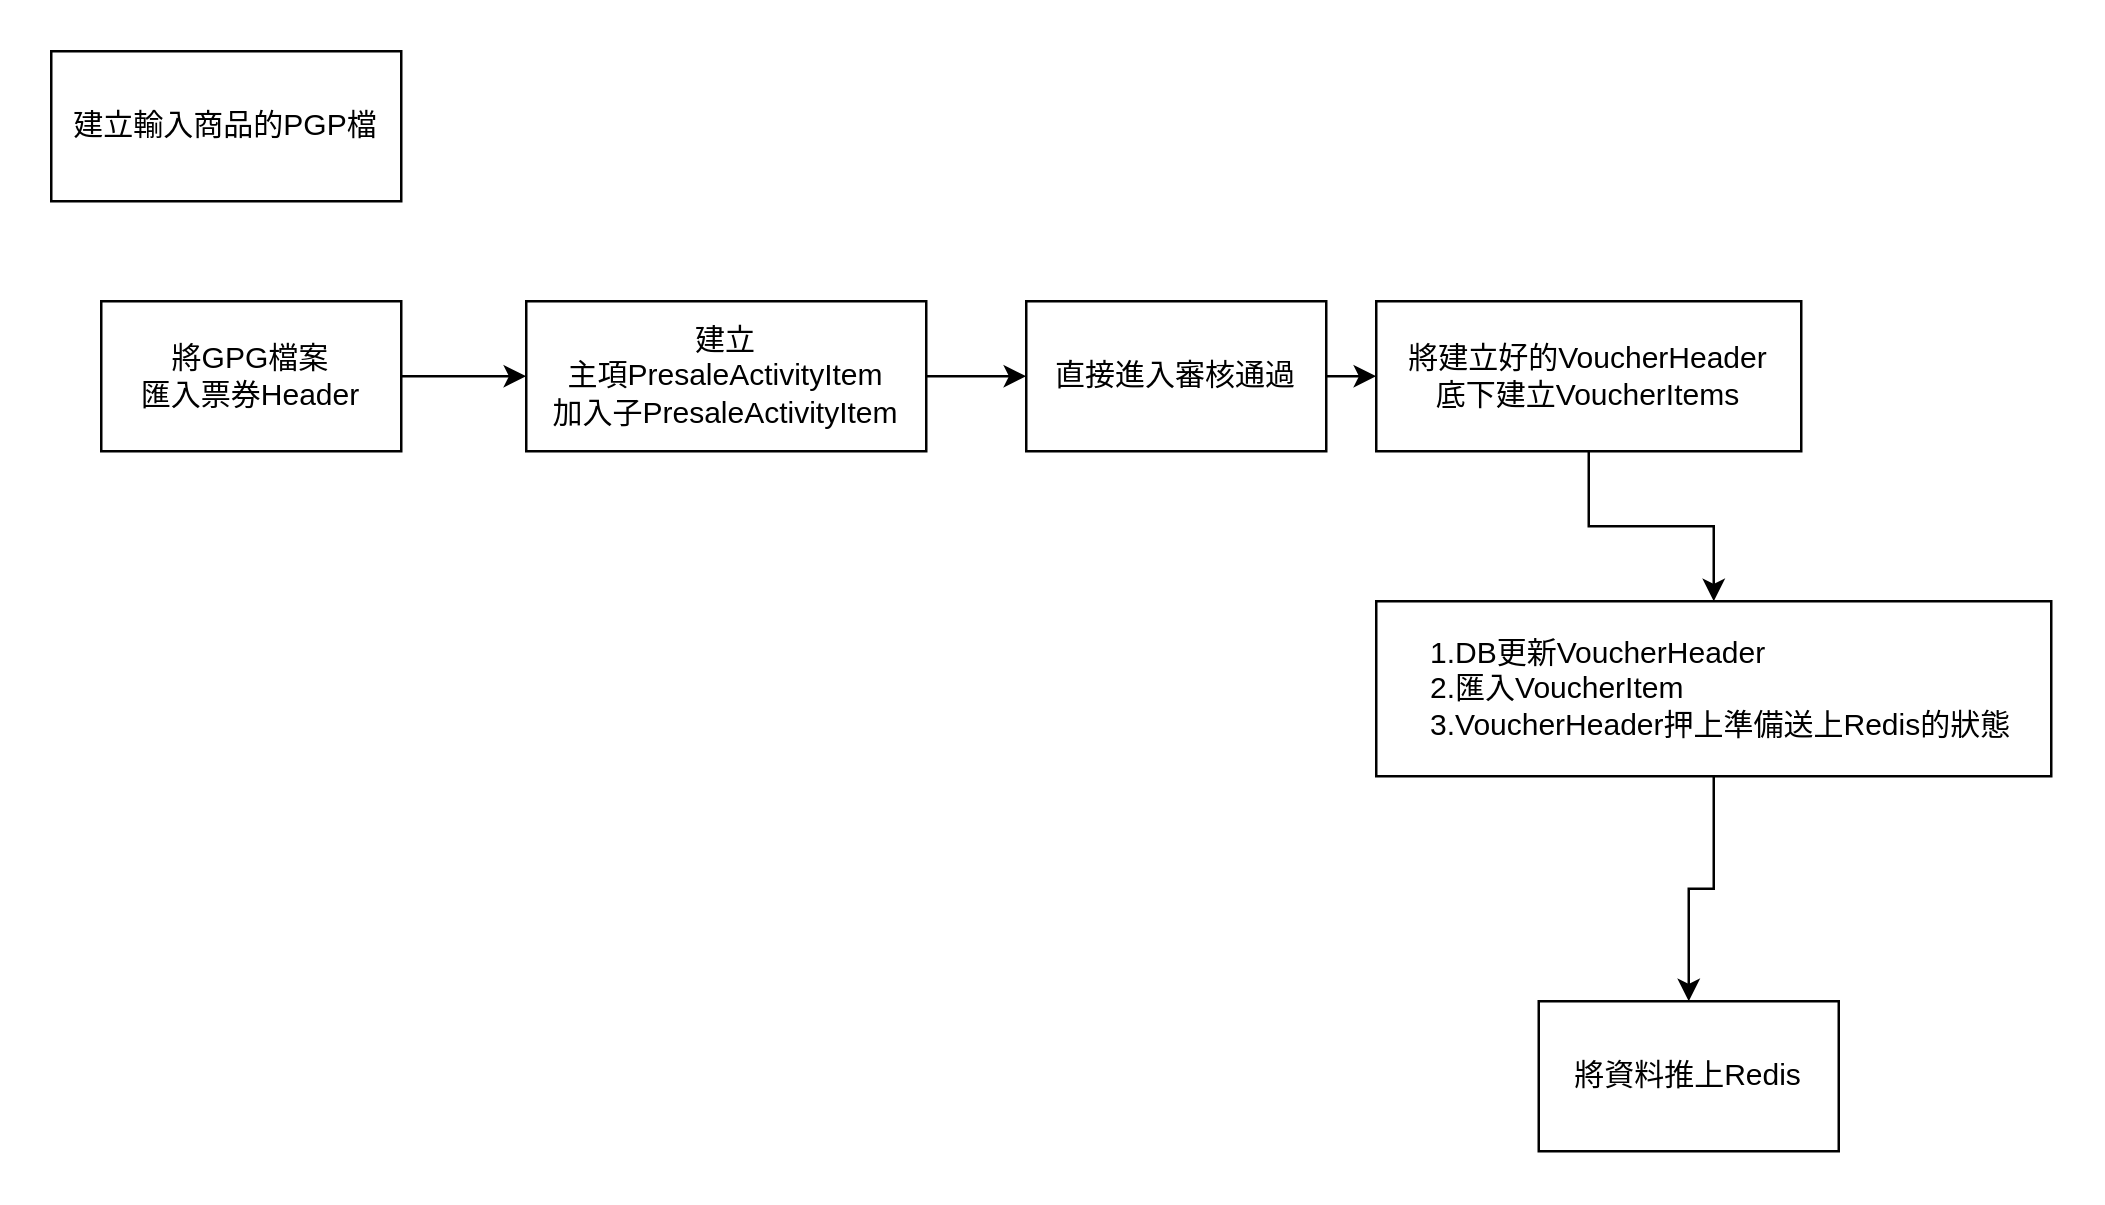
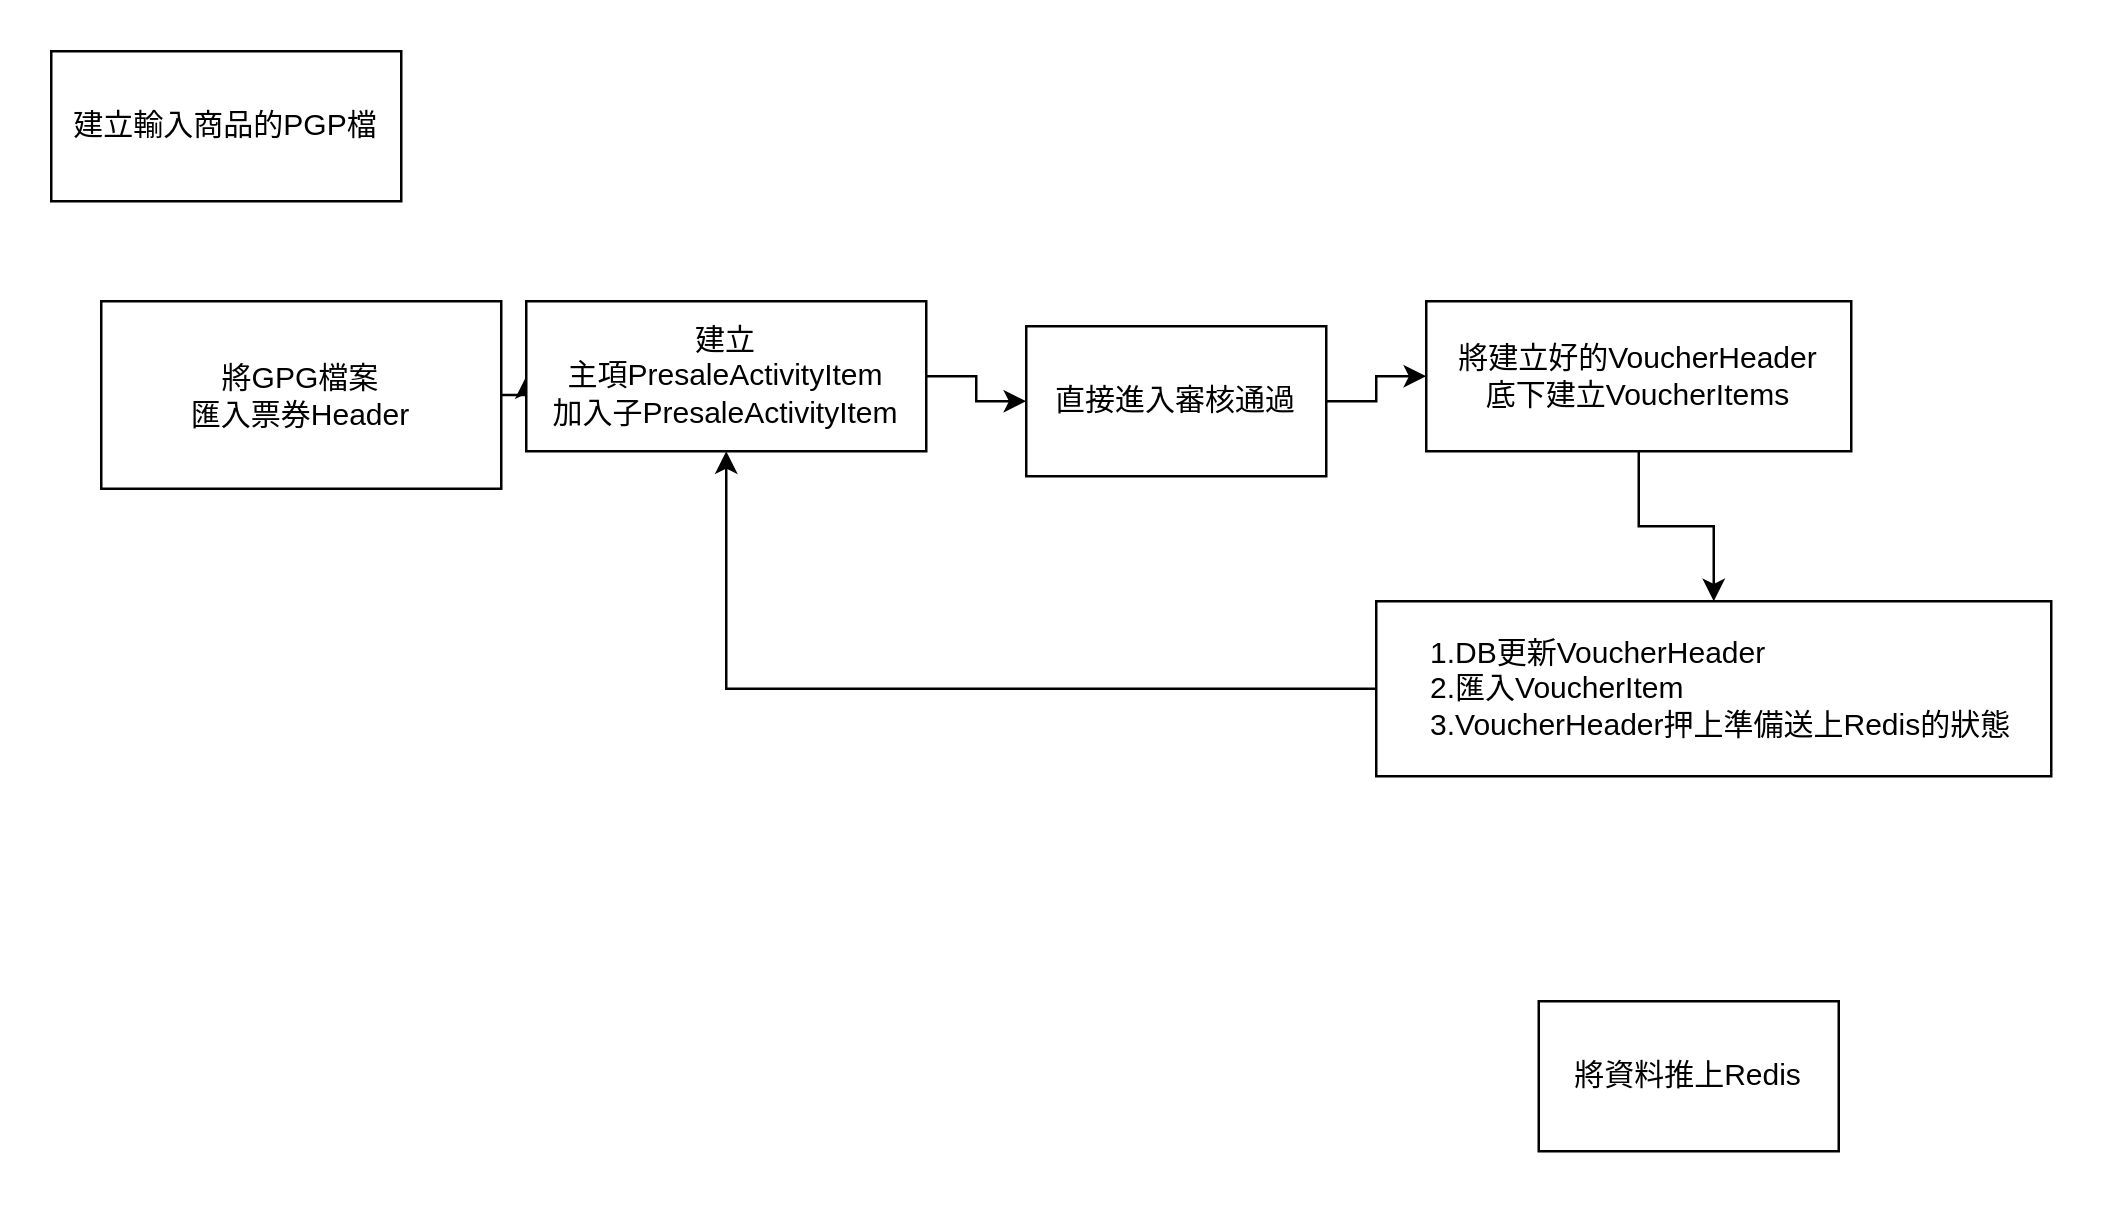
(251, 376) -> (301, 395)
(1176, 376) -> (1176, 401)
(1589, 376) -> (1639, 376)
(1710, 889) -> (941, 689)
